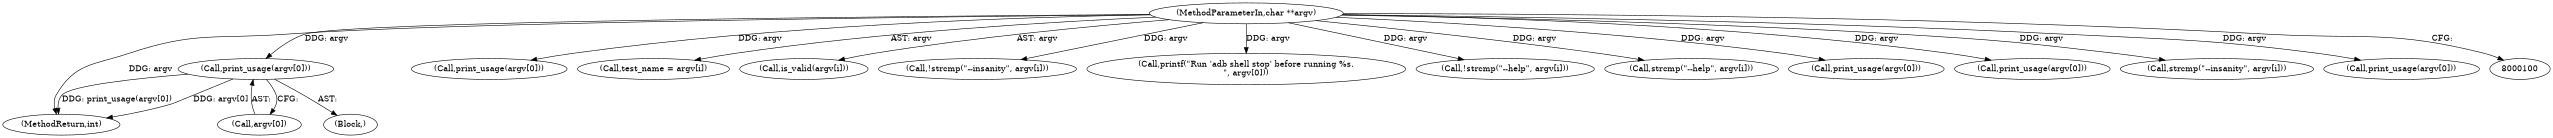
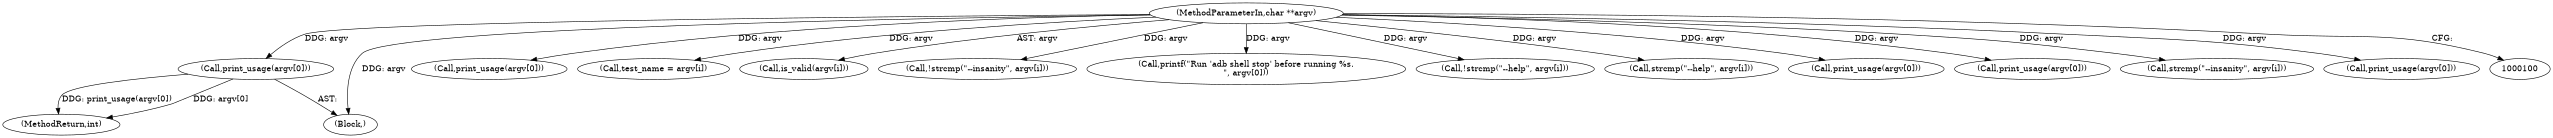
(588, 23) -> (726, 24)
(911, 39) -> (911, 39)
(2520, 69) -> (2520, 69)
(259, 125) -> none
